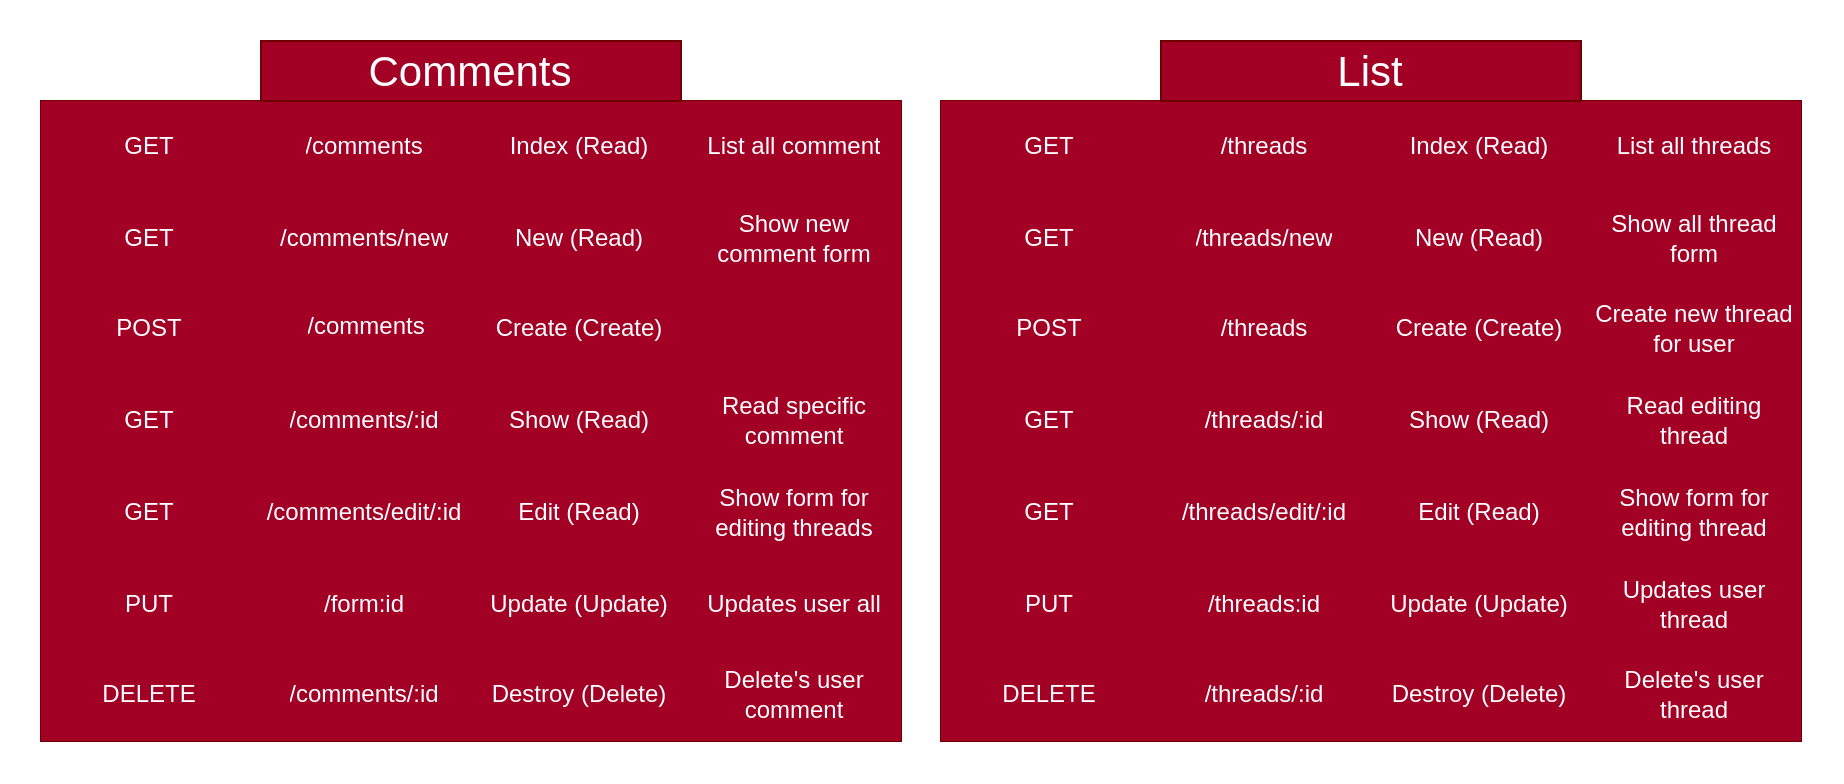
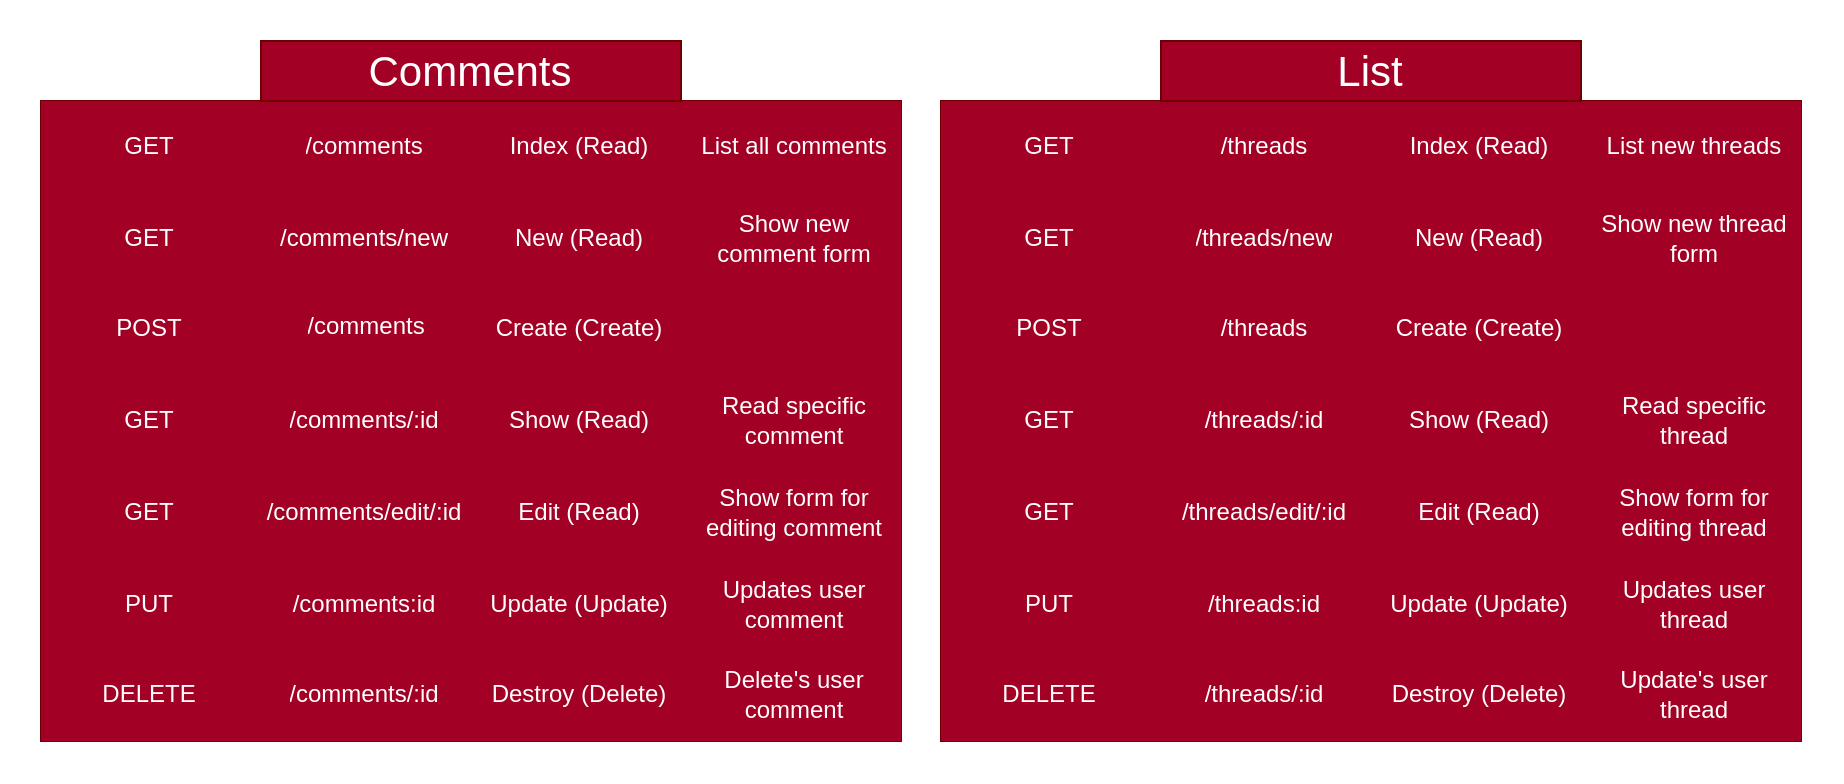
(795, 147) -> (795, 147)
(1695, 147) -> (1695, 147)
(1695, 239) -> (1695, 239)
(1695, 329) -> none
(1695, 421) -> (1695, 421)
(795, 513) -> (795, 513)
(365, 605) -> (365, 605)
(795, 605) -> (795, 605)
(1695, 695) -> (1695, 695)
